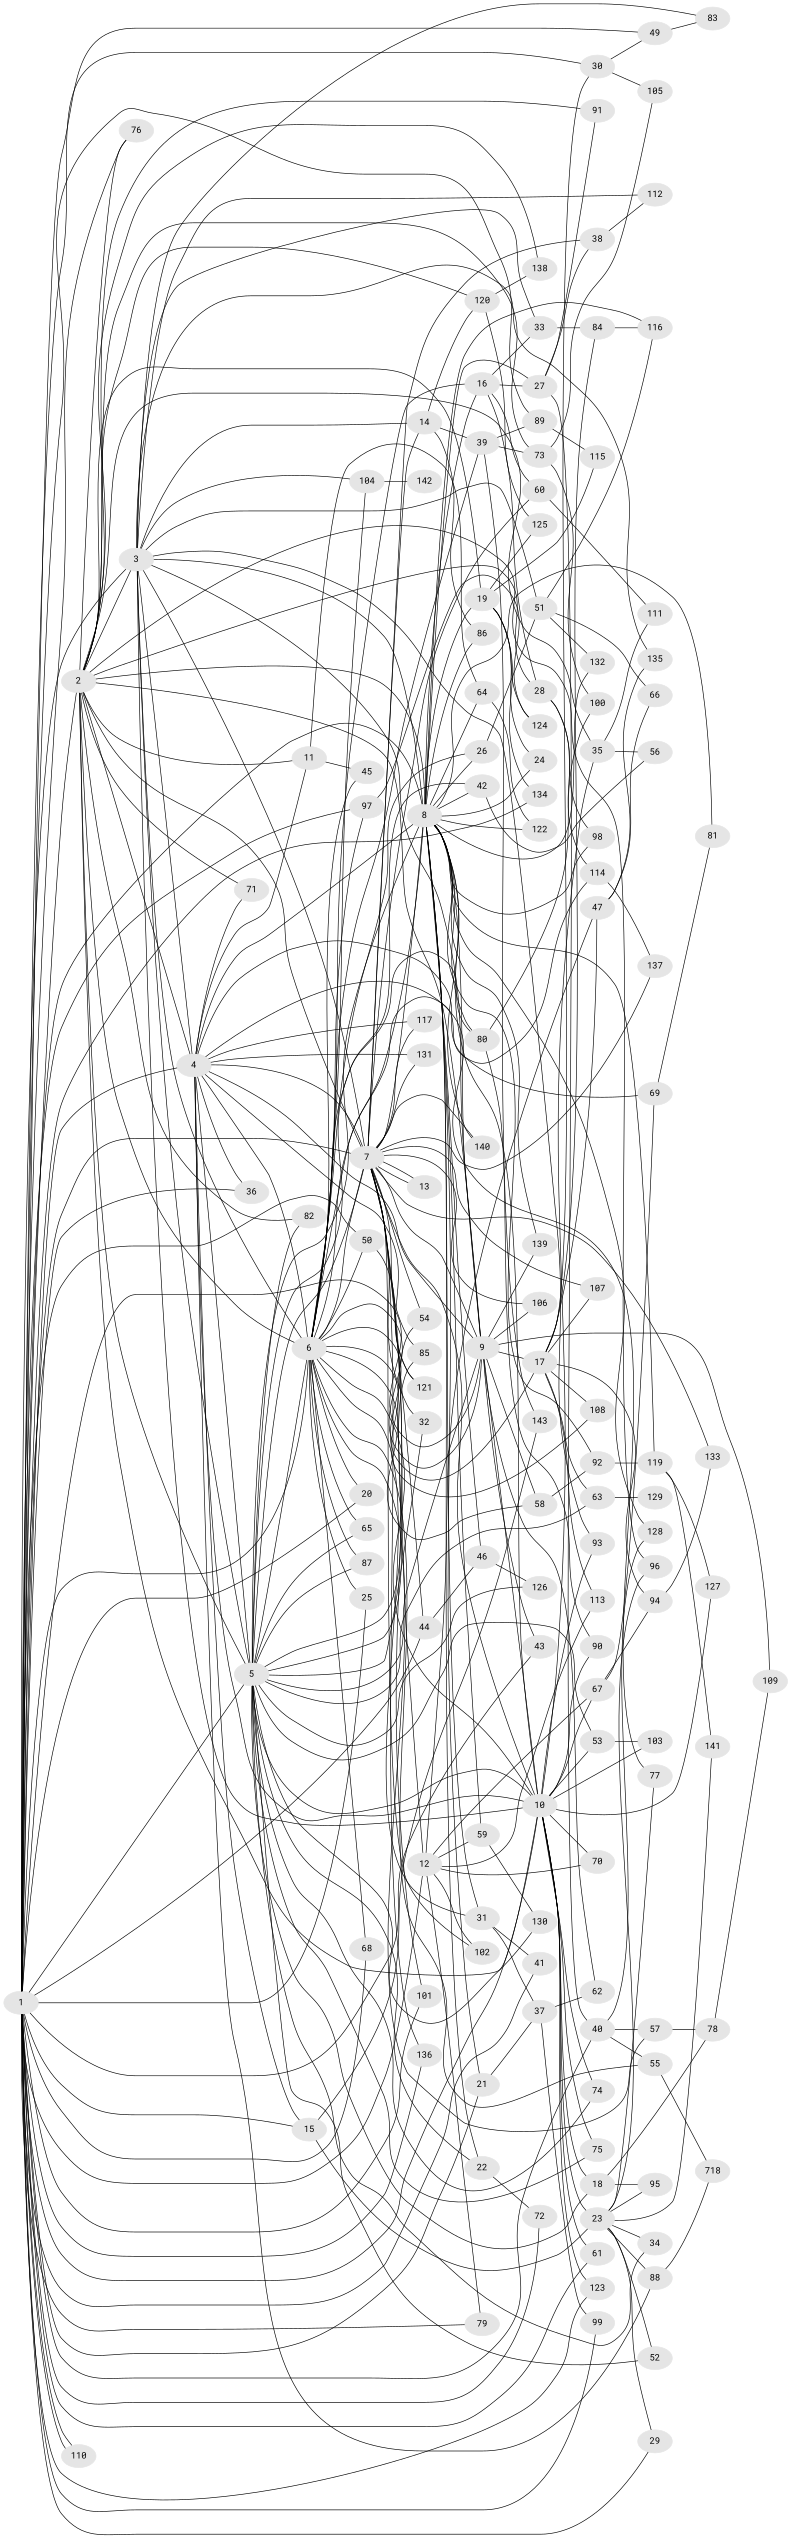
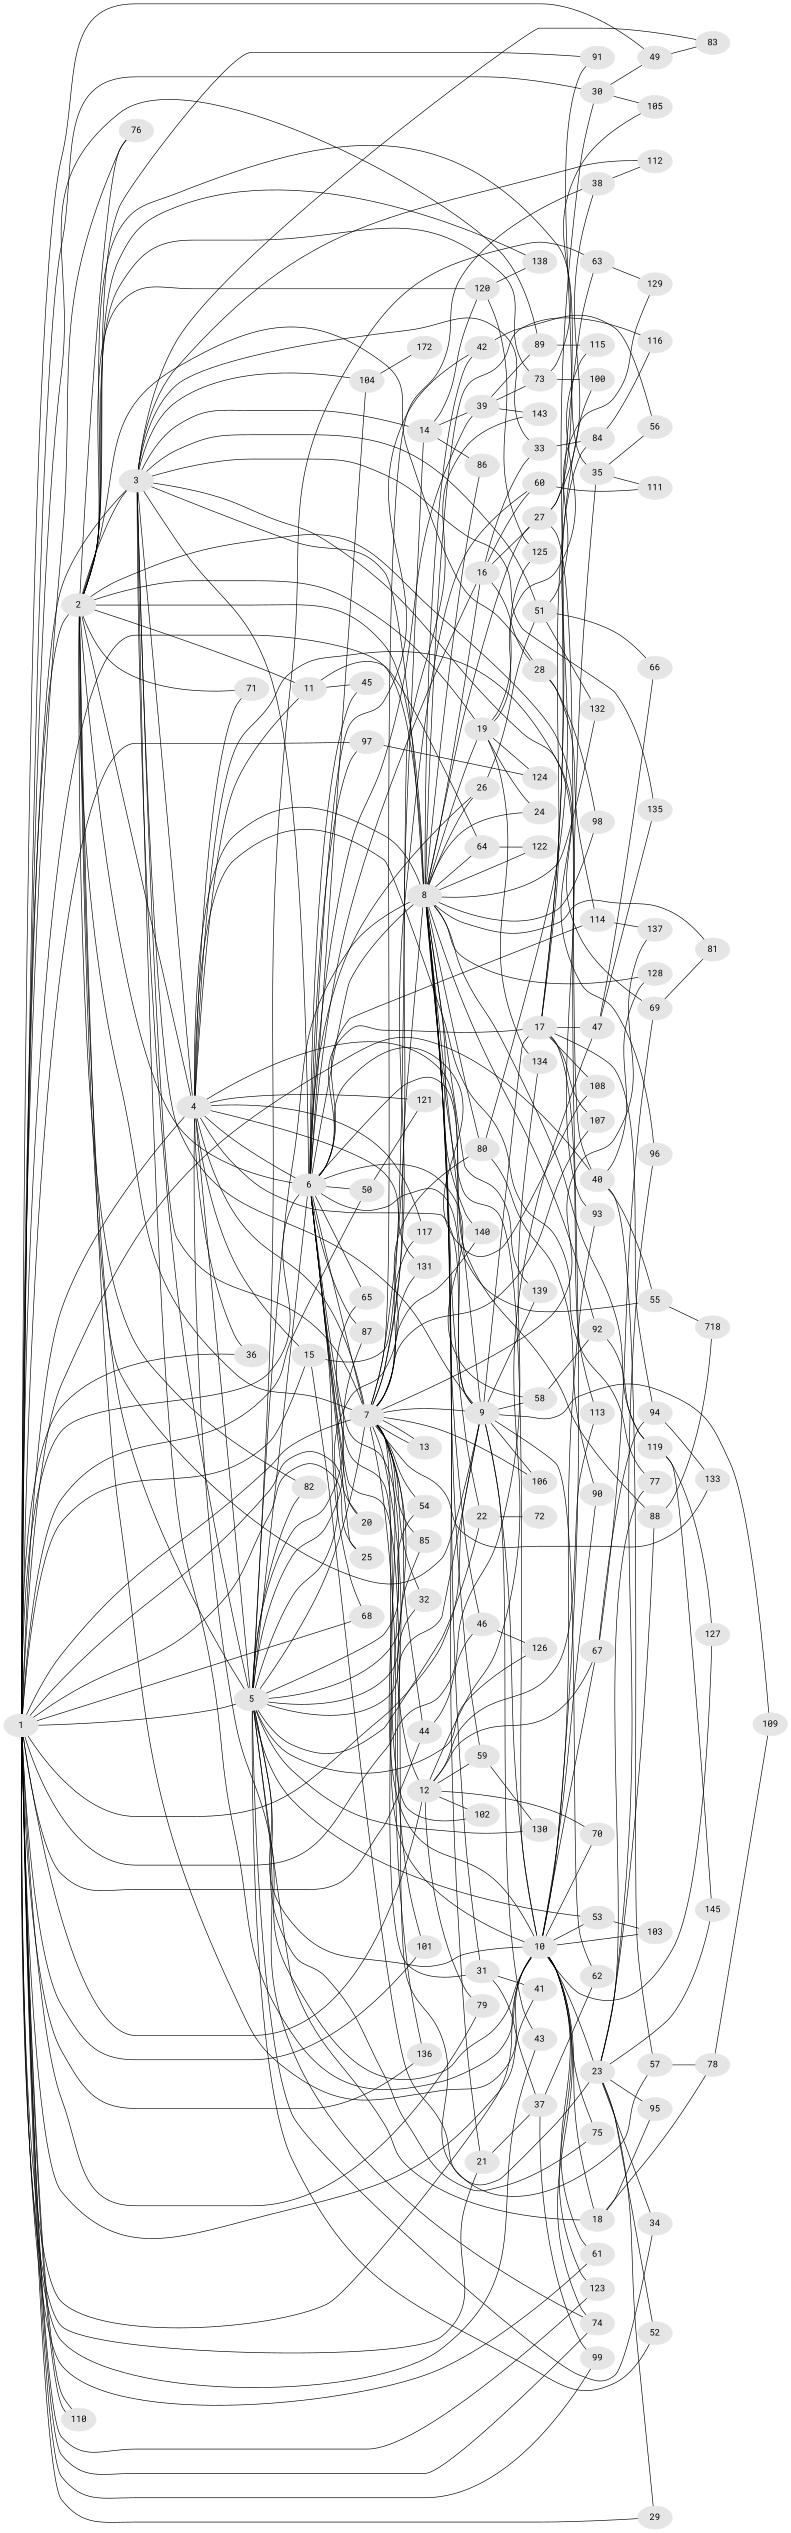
(615, 475) -> (592, 411)
(425, 481) -> (425, 348)
(713, 1747) -> (713, 1910)
(168, 2402) -> (61, 2453)
